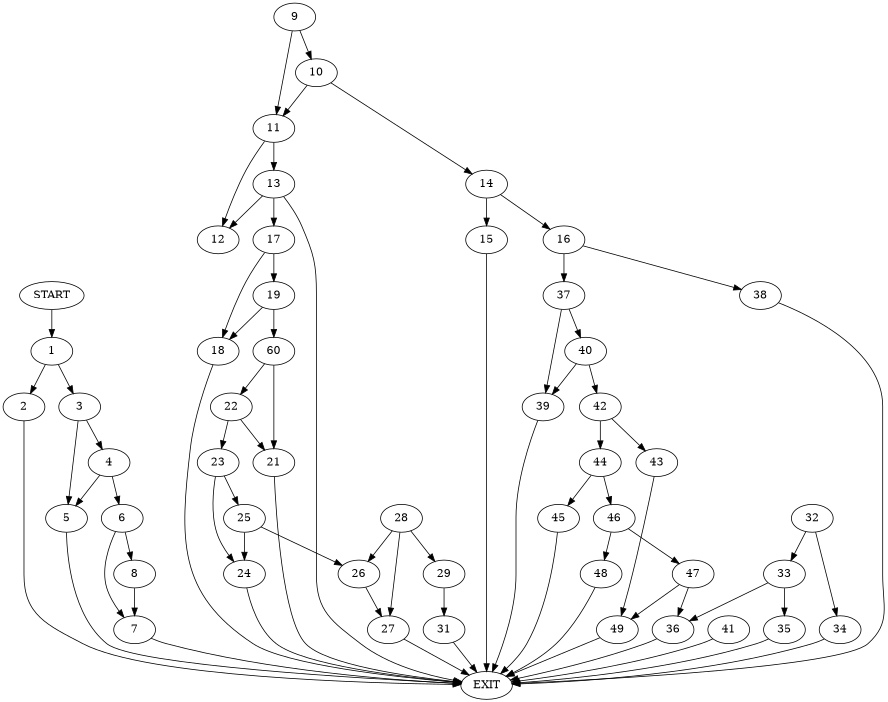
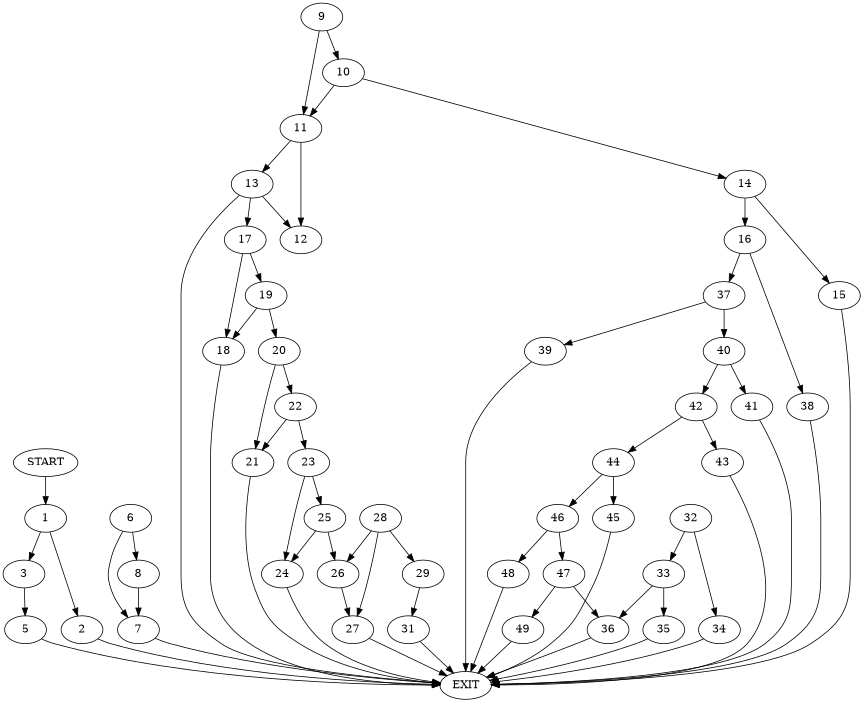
(274, 351) -> (279, 351)
(567, 376) -> (736, 376)
(109, 463) -> none
(640, 543) -> (743, 647)
